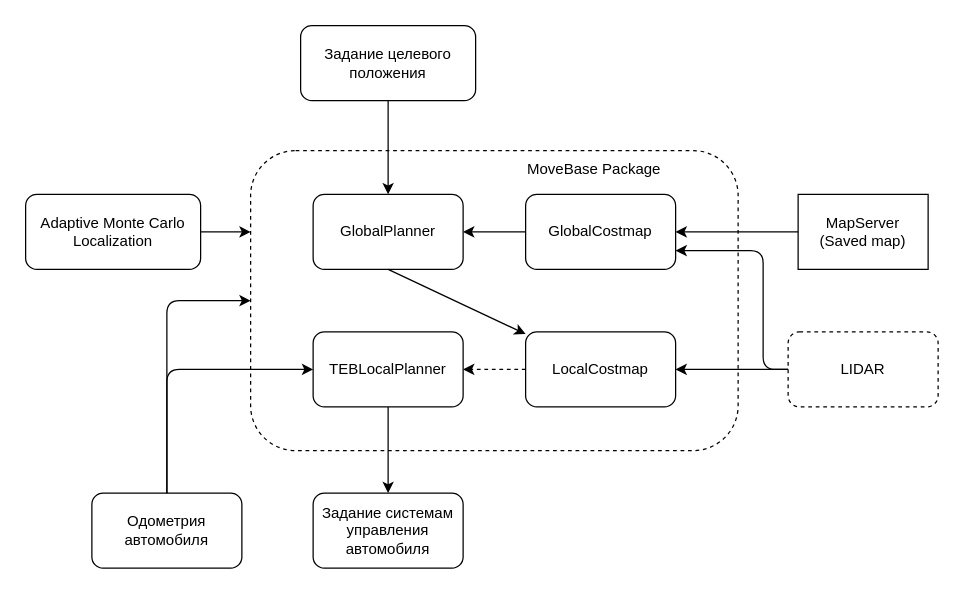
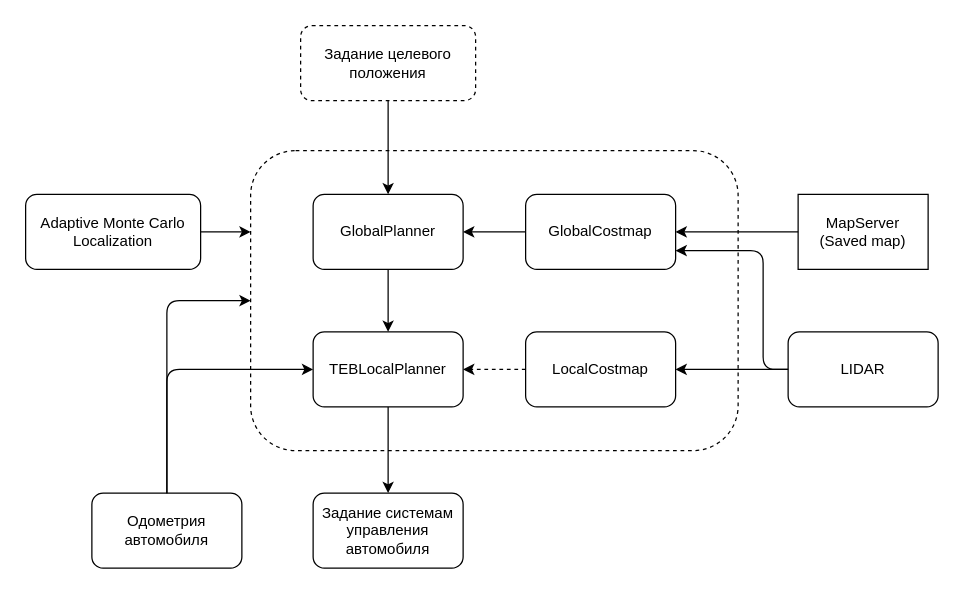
(388, 63) -> (388, 63)
(594, 169) -> none
(453, 300) -> (388, 297)
(863, 369) -> (863, 369)
